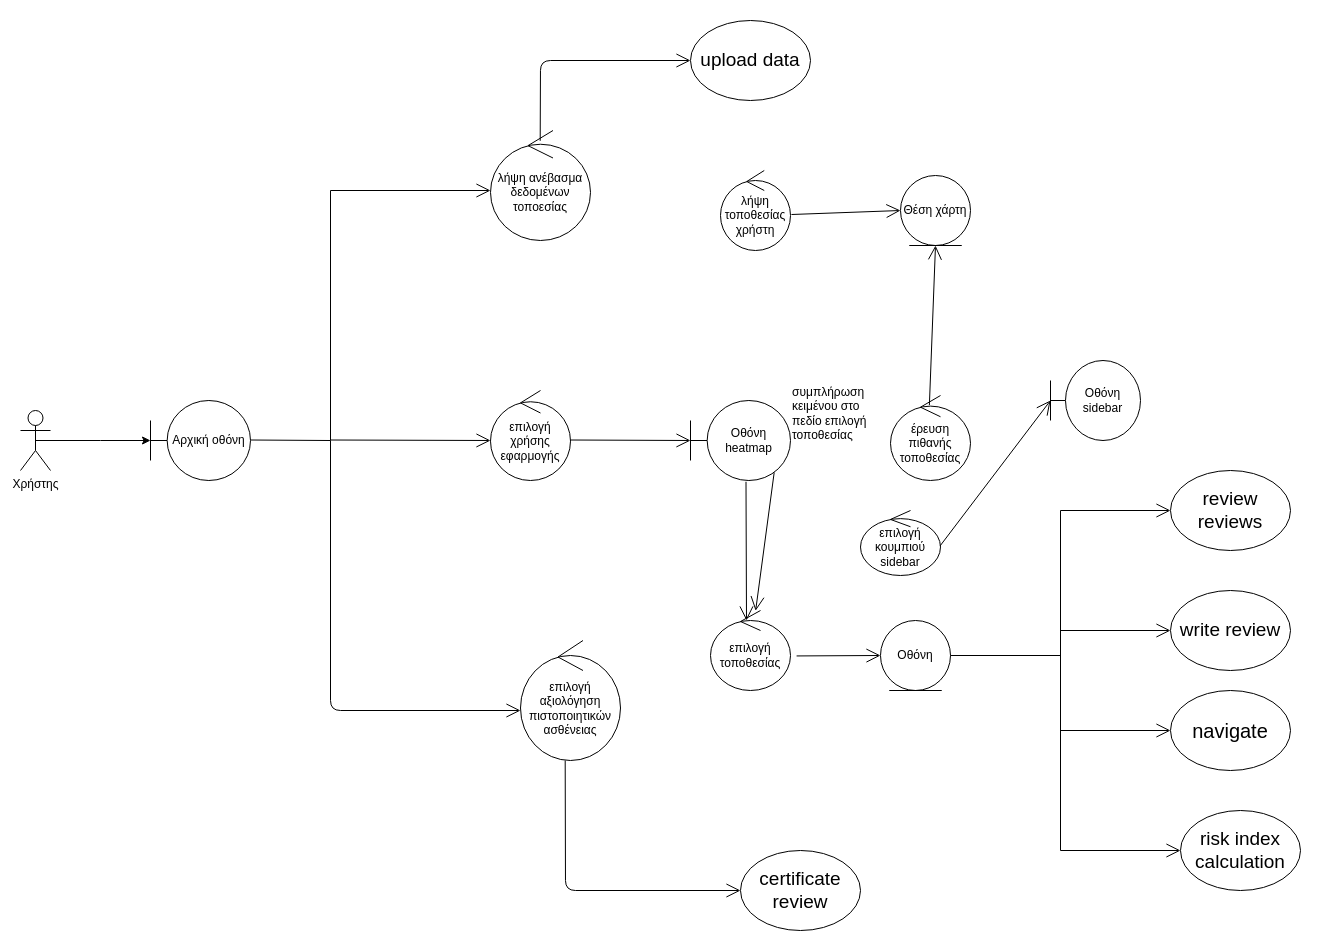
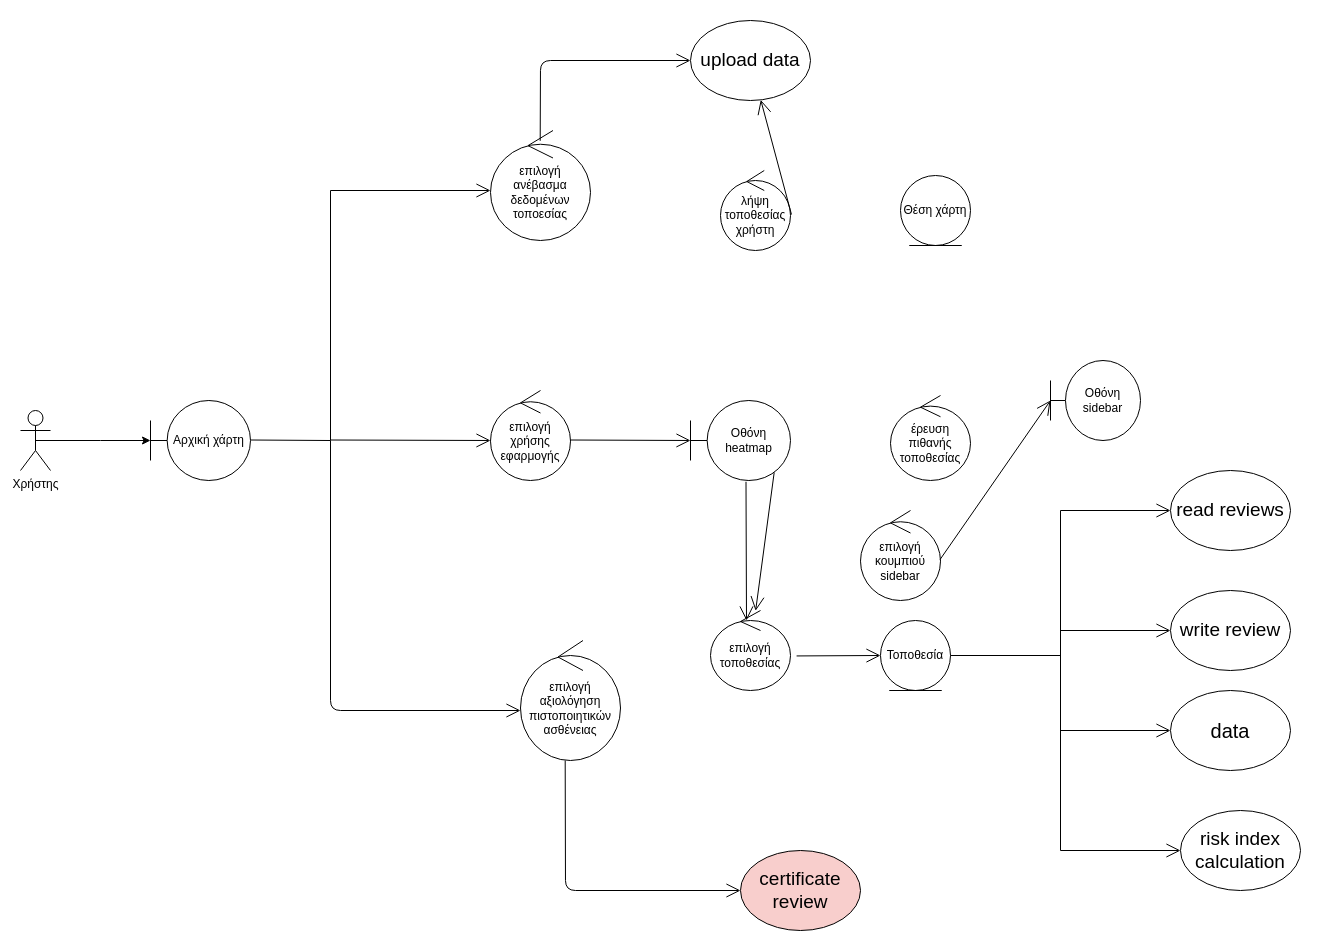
(541, 193) -> (541, 193)
(845, 213) -> (775, 152)
(932, 327) -> none
(836, 413) -> none
(209, 441) -> (209, 441)
(1231, 511) -> (1231, 511)
(901, 543) -> (901, 556)
(916, 656) -> (916, 656)
(1231, 731) -> (1231, 731)
(801, 891) -> (801, 891)
